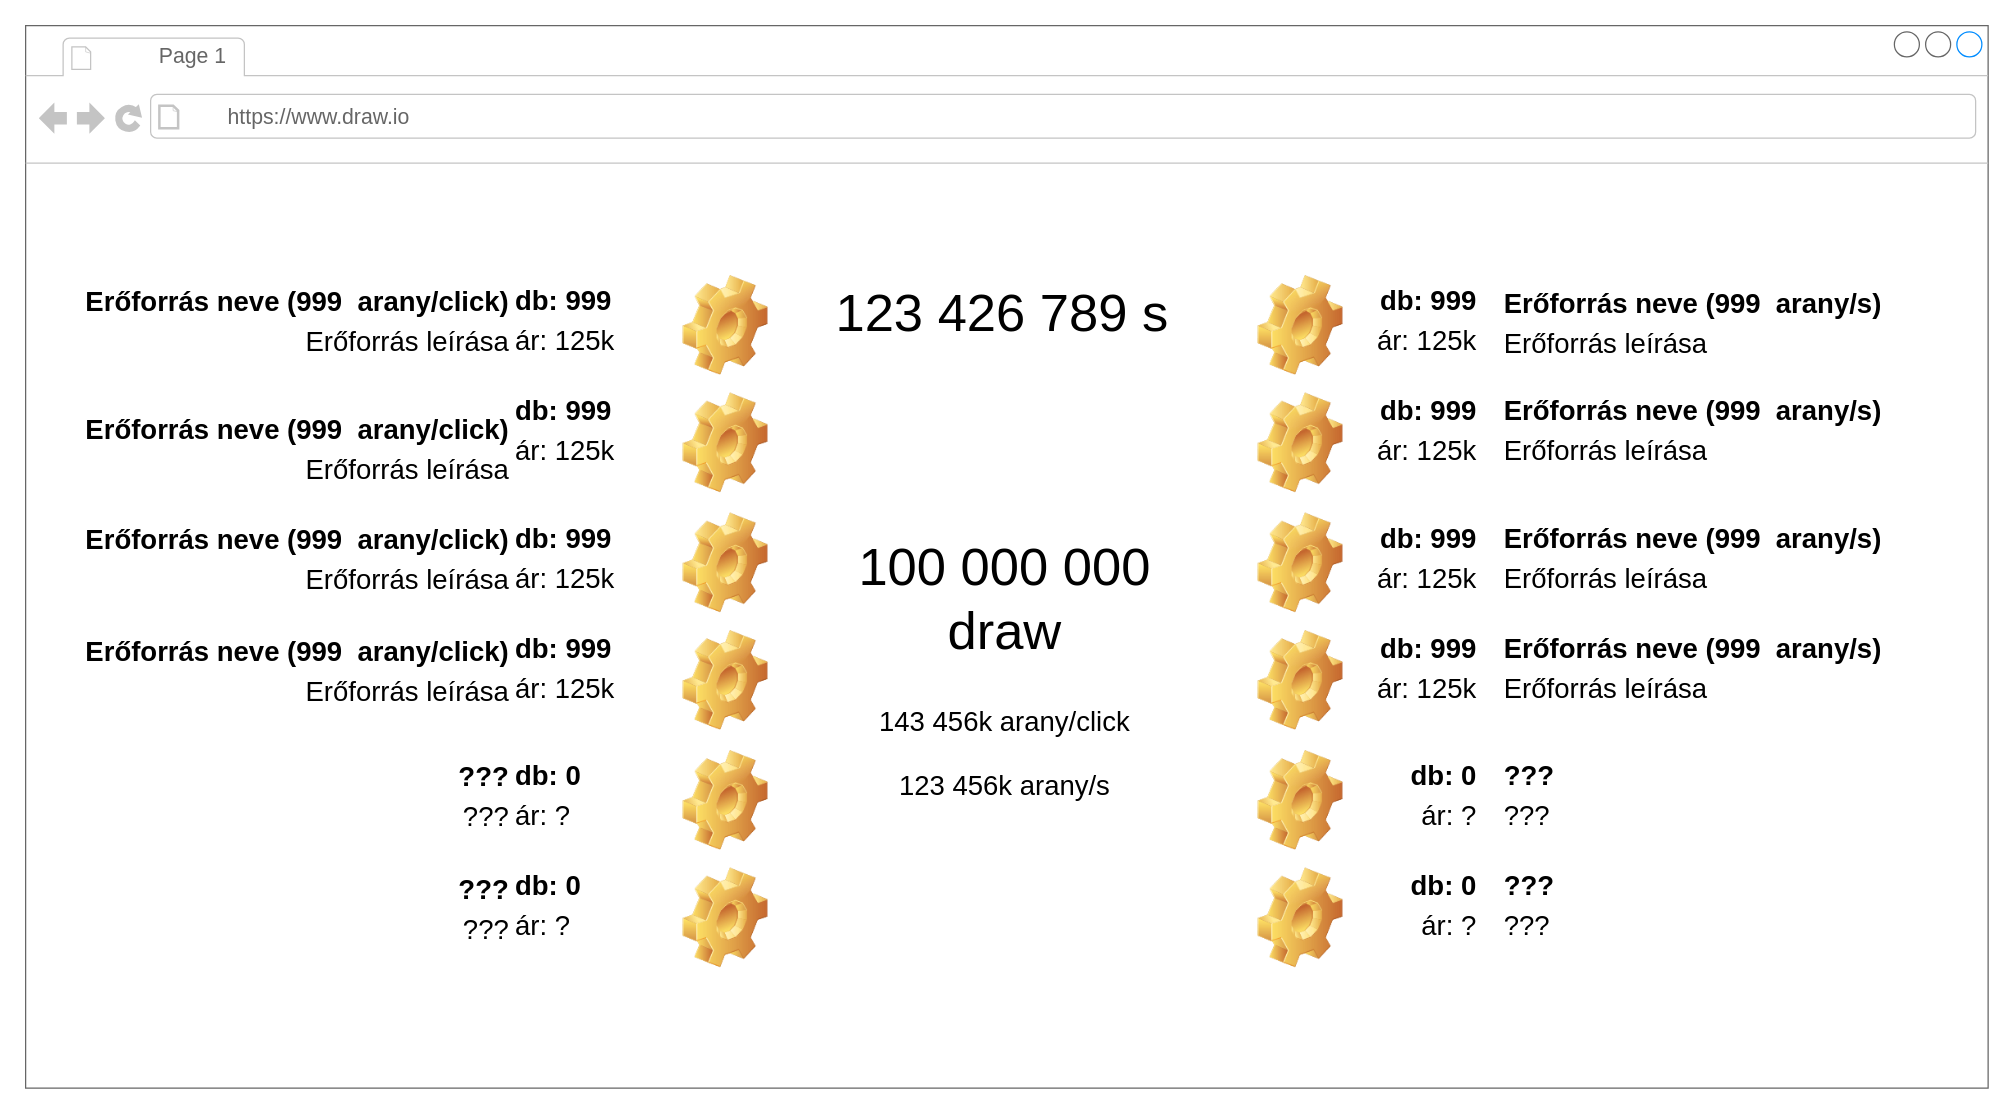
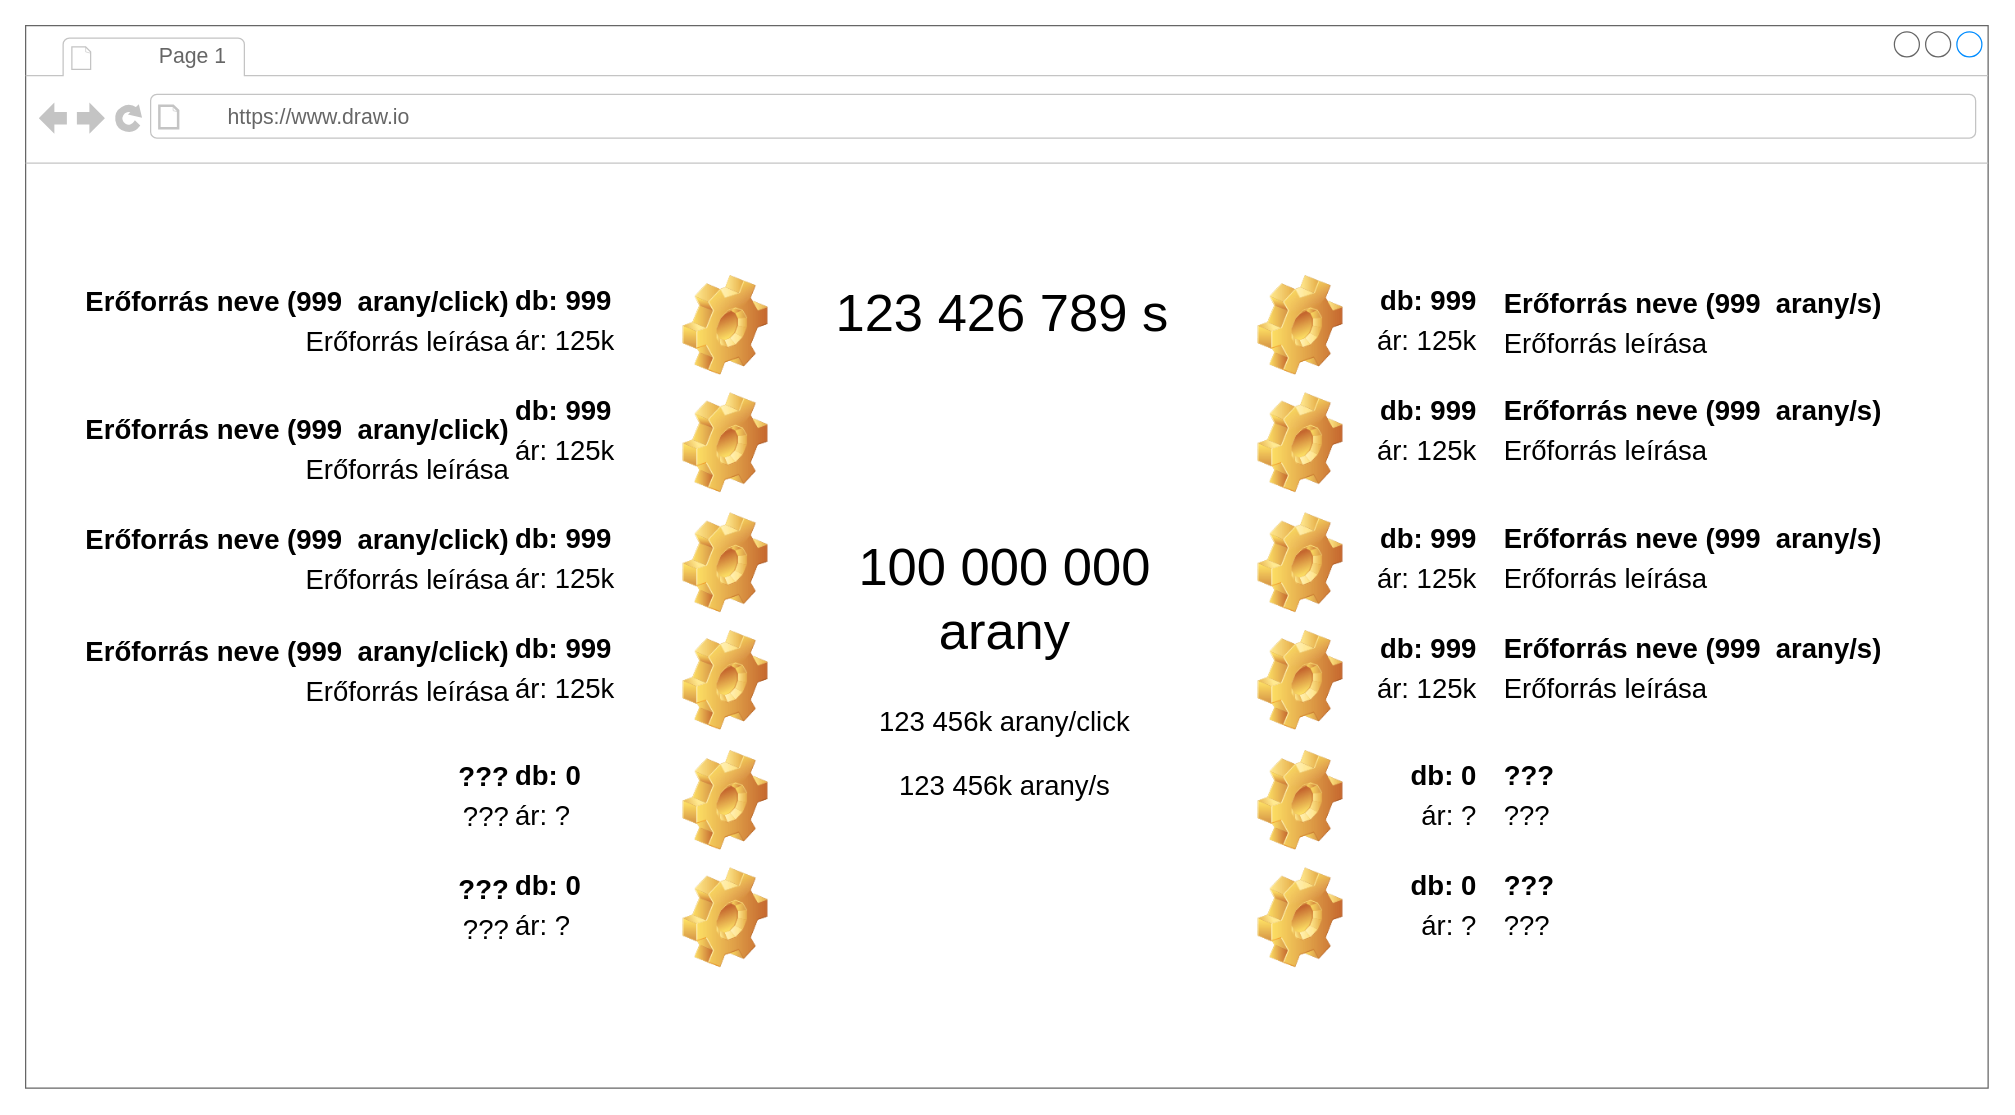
(1005, 599) -> (1005, 599)
(1005, 746) -> (1005, 746)
